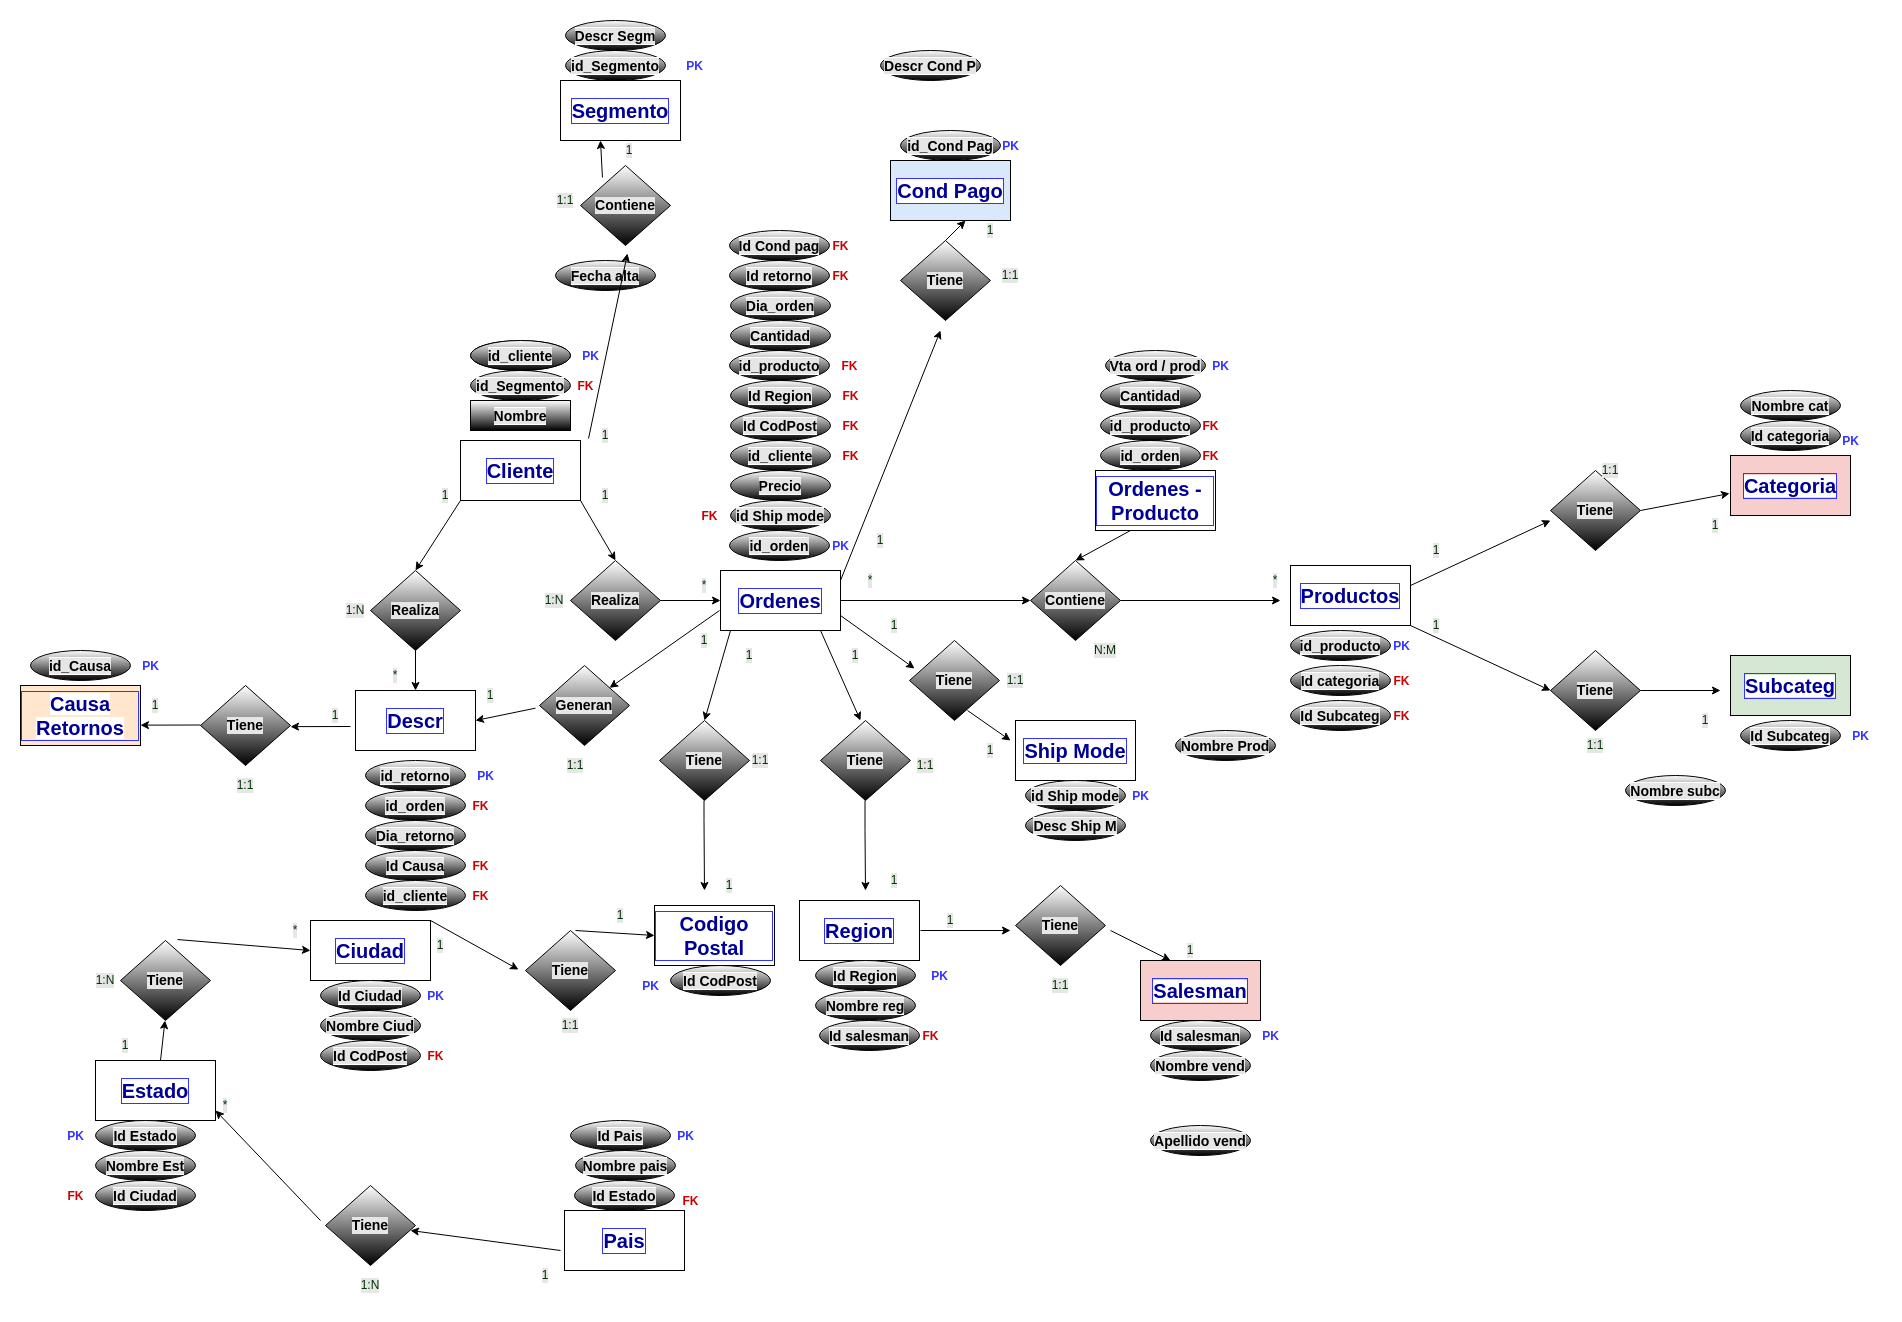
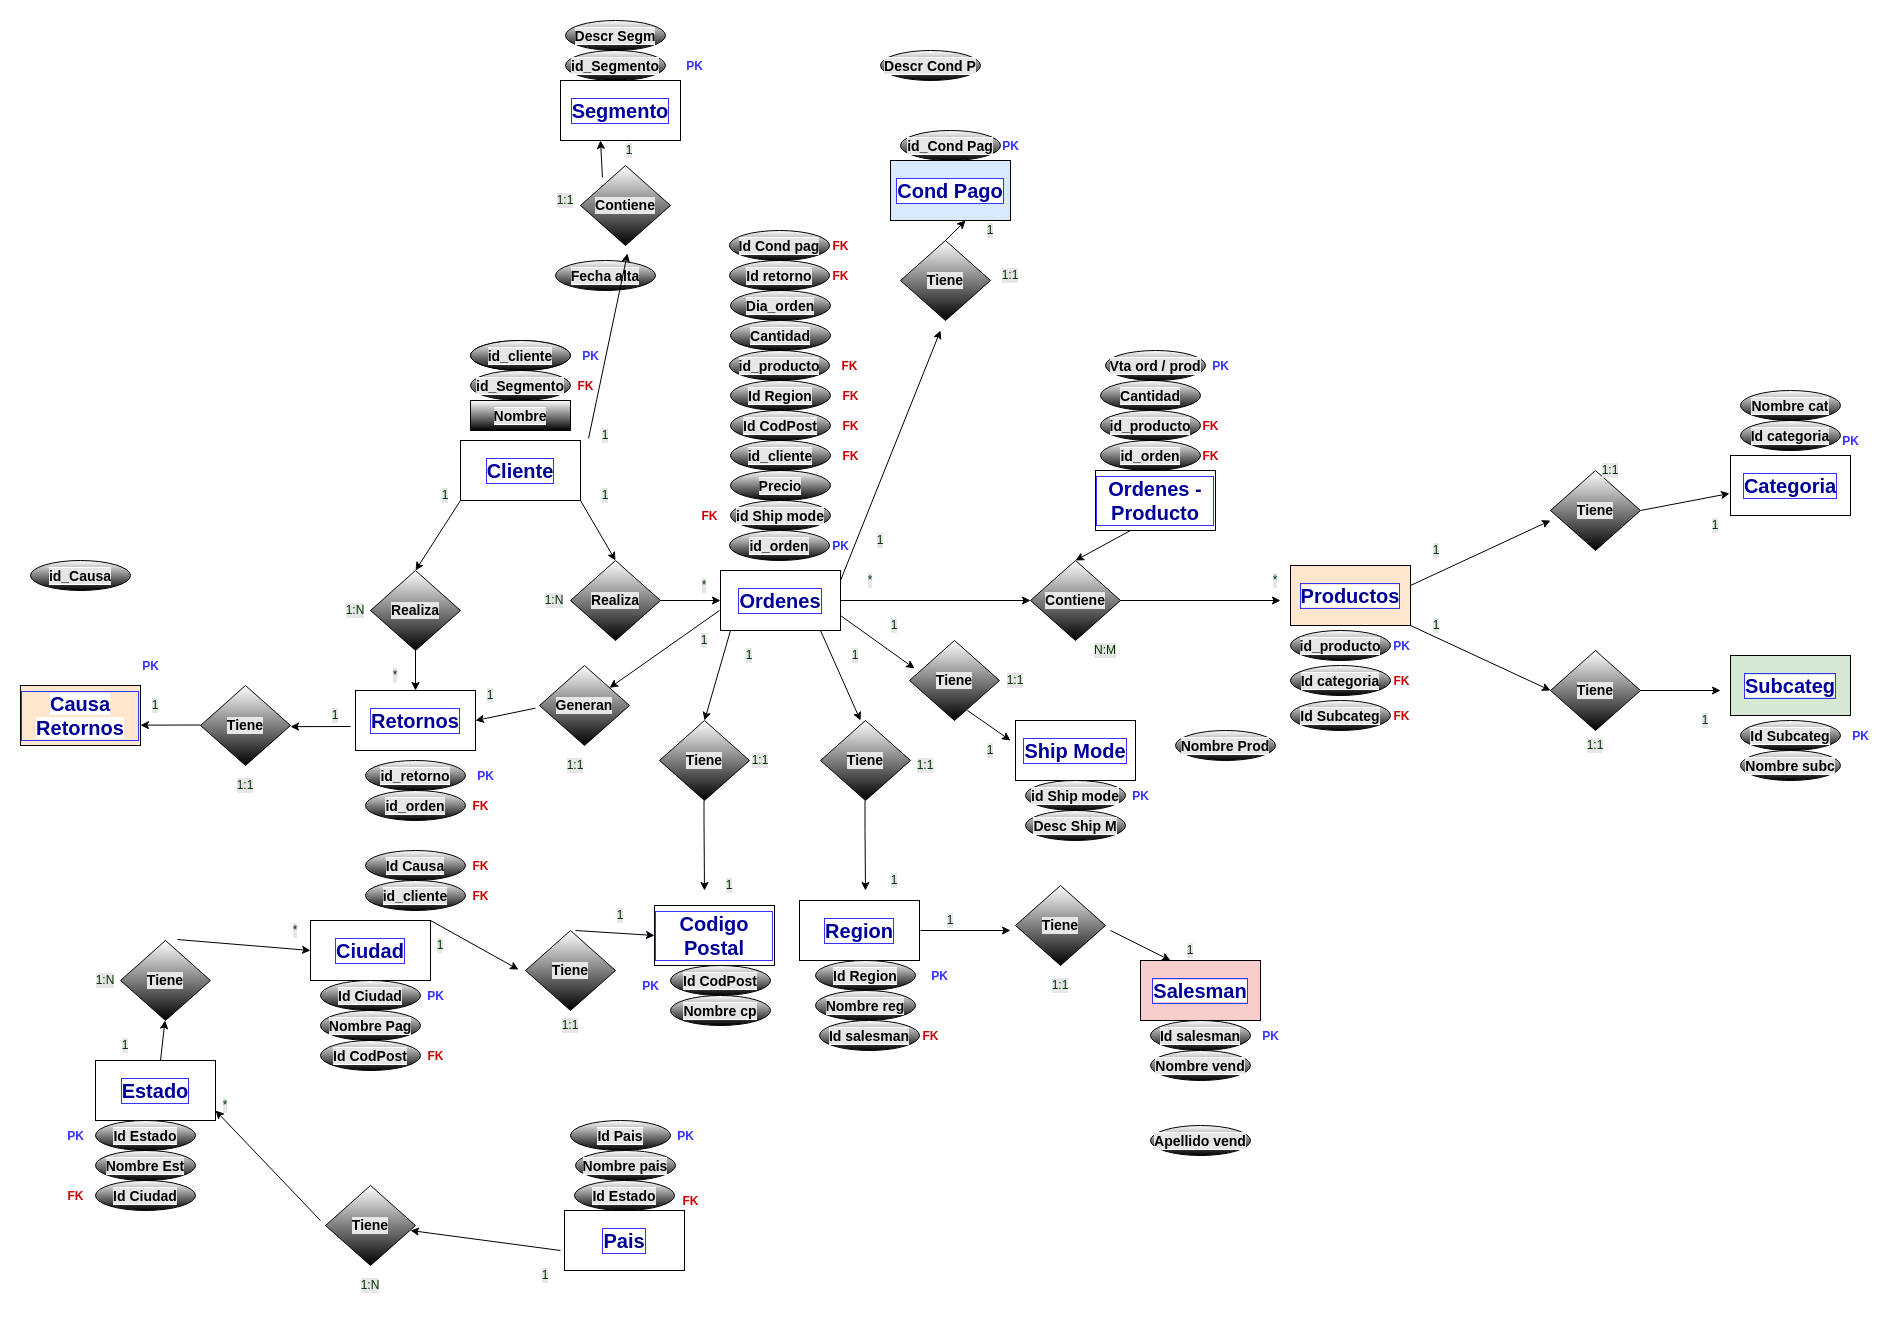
(1791, 486) -> (1791, 486)
(1351, 596) -> (1351, 596)
(81, 666) -> (81, 576)
(416, 721) -> (416, 721)
(1676, 791) -> (1791, 766)
(416, 836) -> none
none -> (721, 1011)
(371, 1026) -> (371, 1026)
